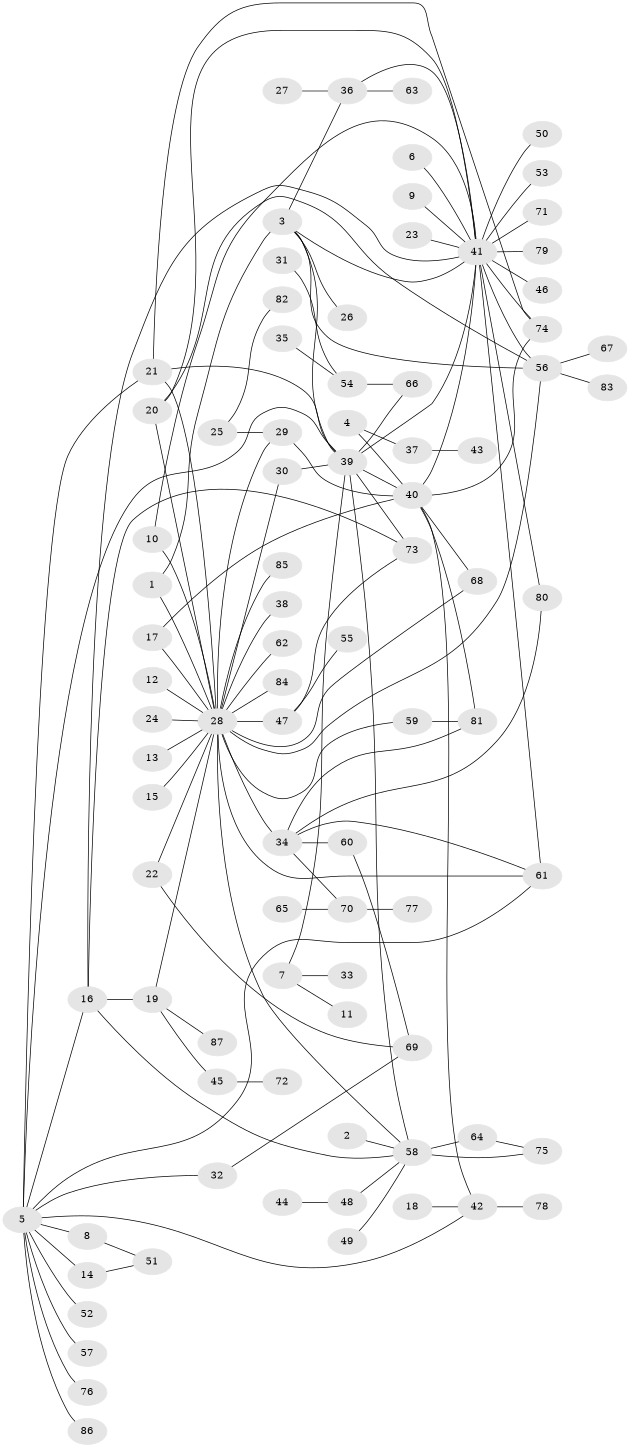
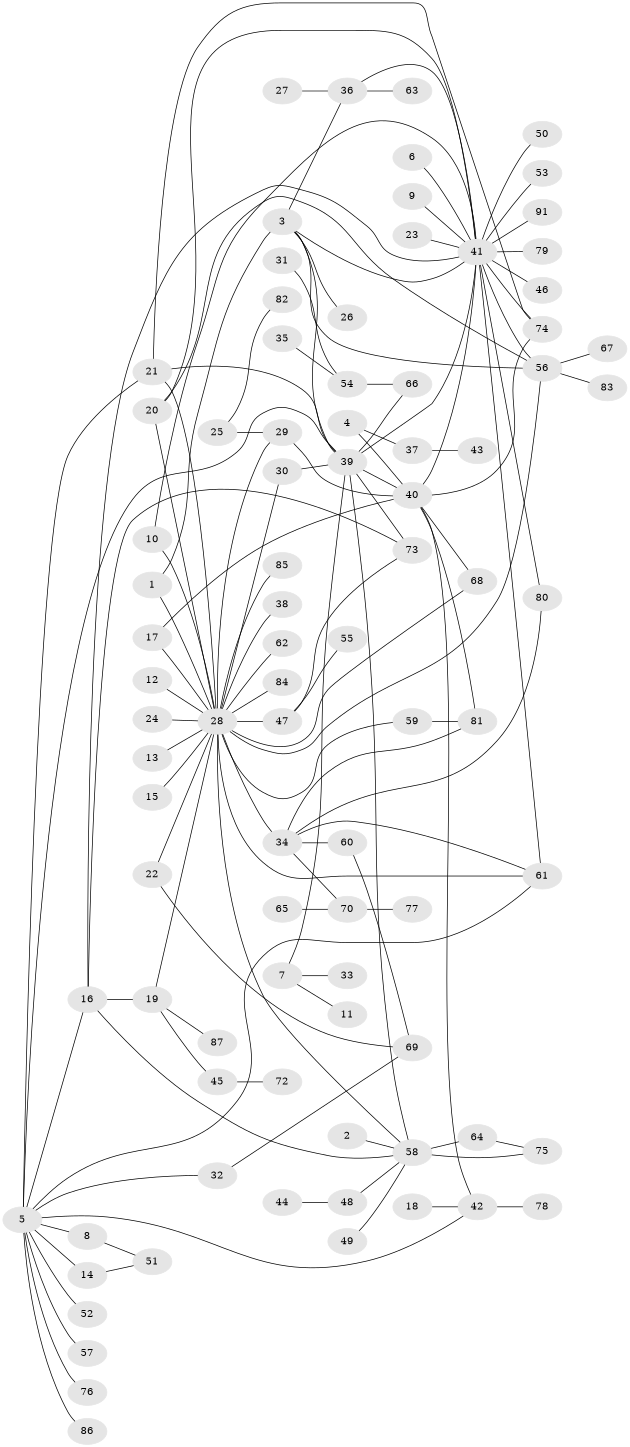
(542, 212) -> (542, 212)
